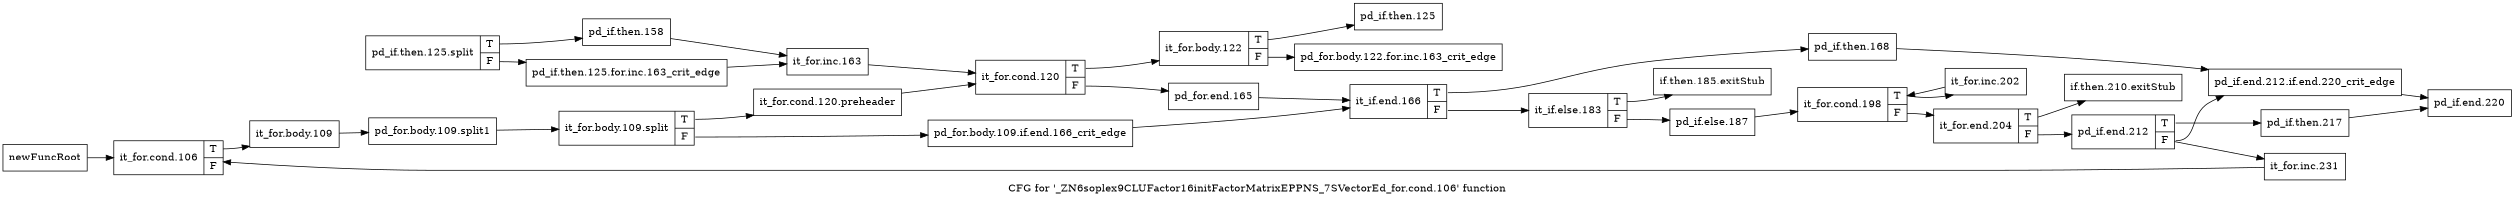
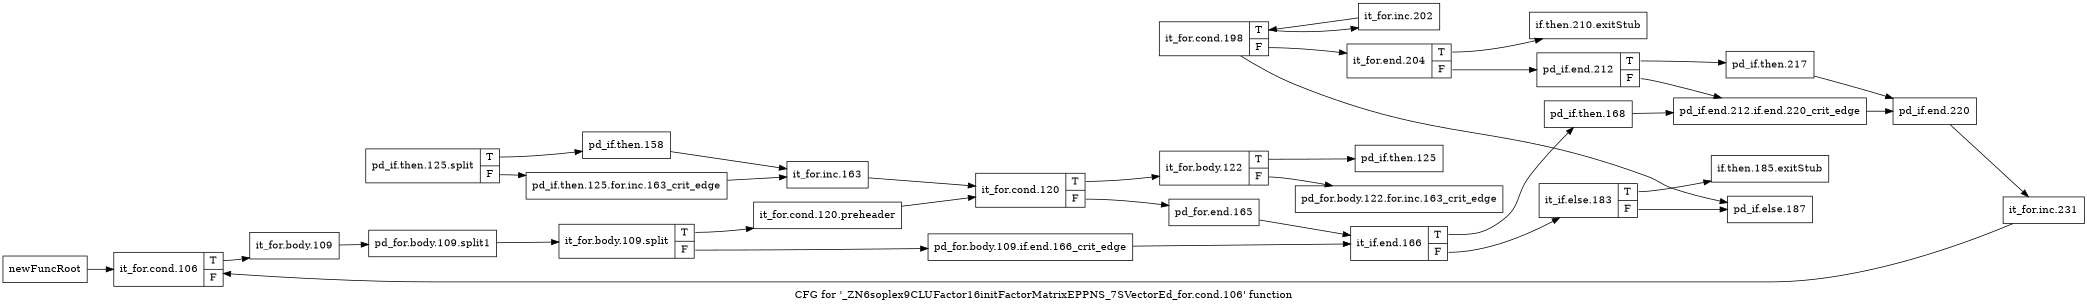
(1773, 115) -> (1478, 134)
(2216, 150) -> (1986, 158)
